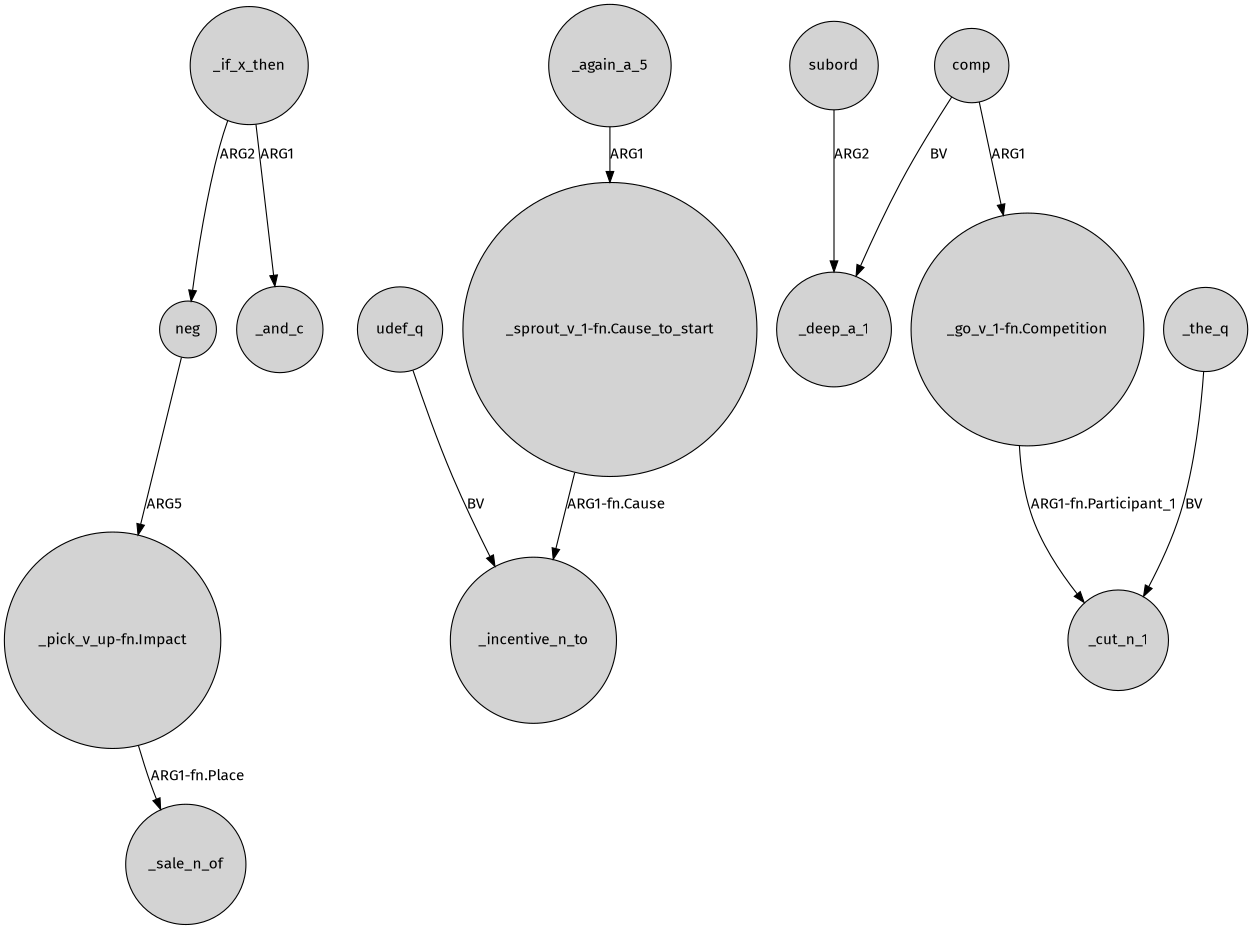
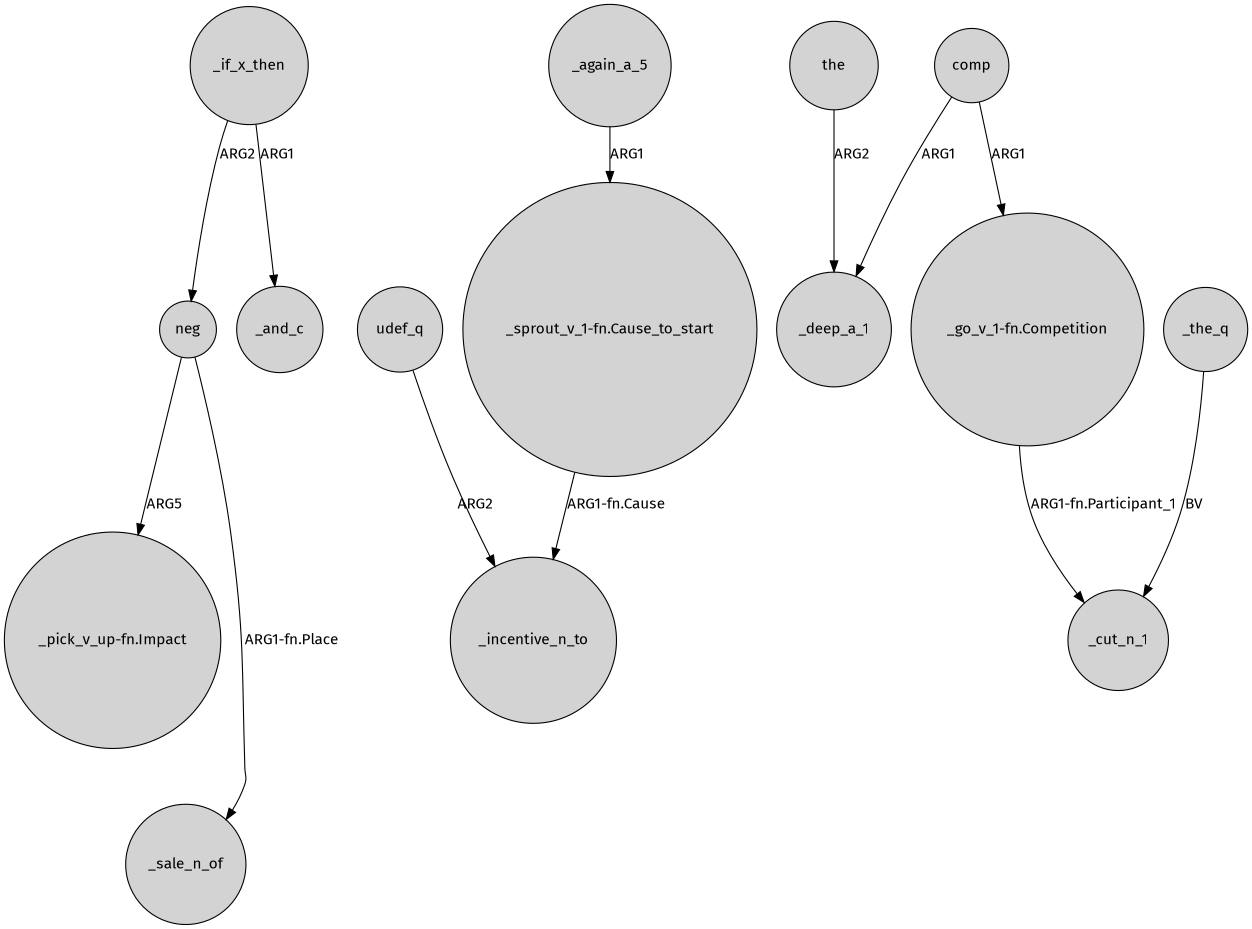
(834, 66) -> (834, 66)
(938, 155) -> (938, 155)
(475, 504) -> (475, 504)
(147, 772) -> (237, 583)
